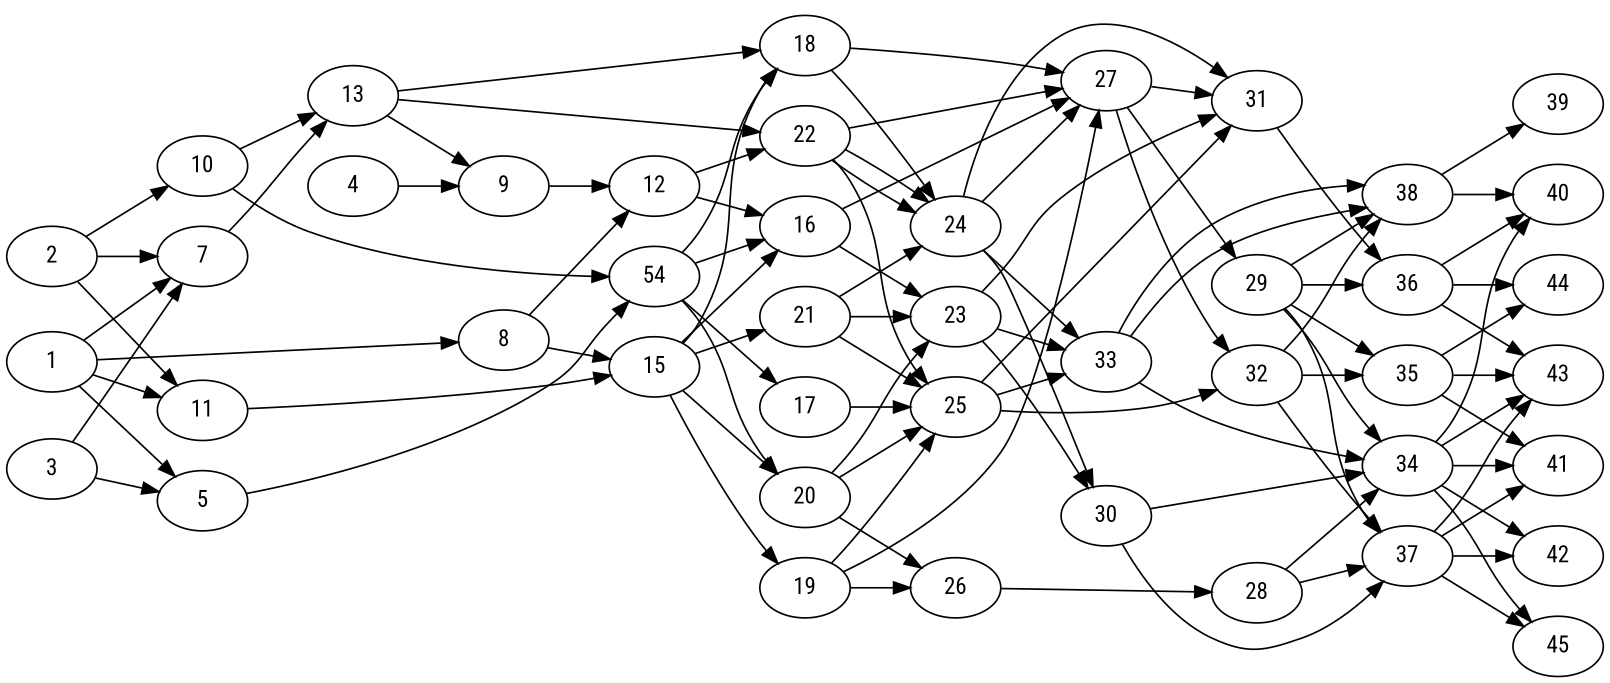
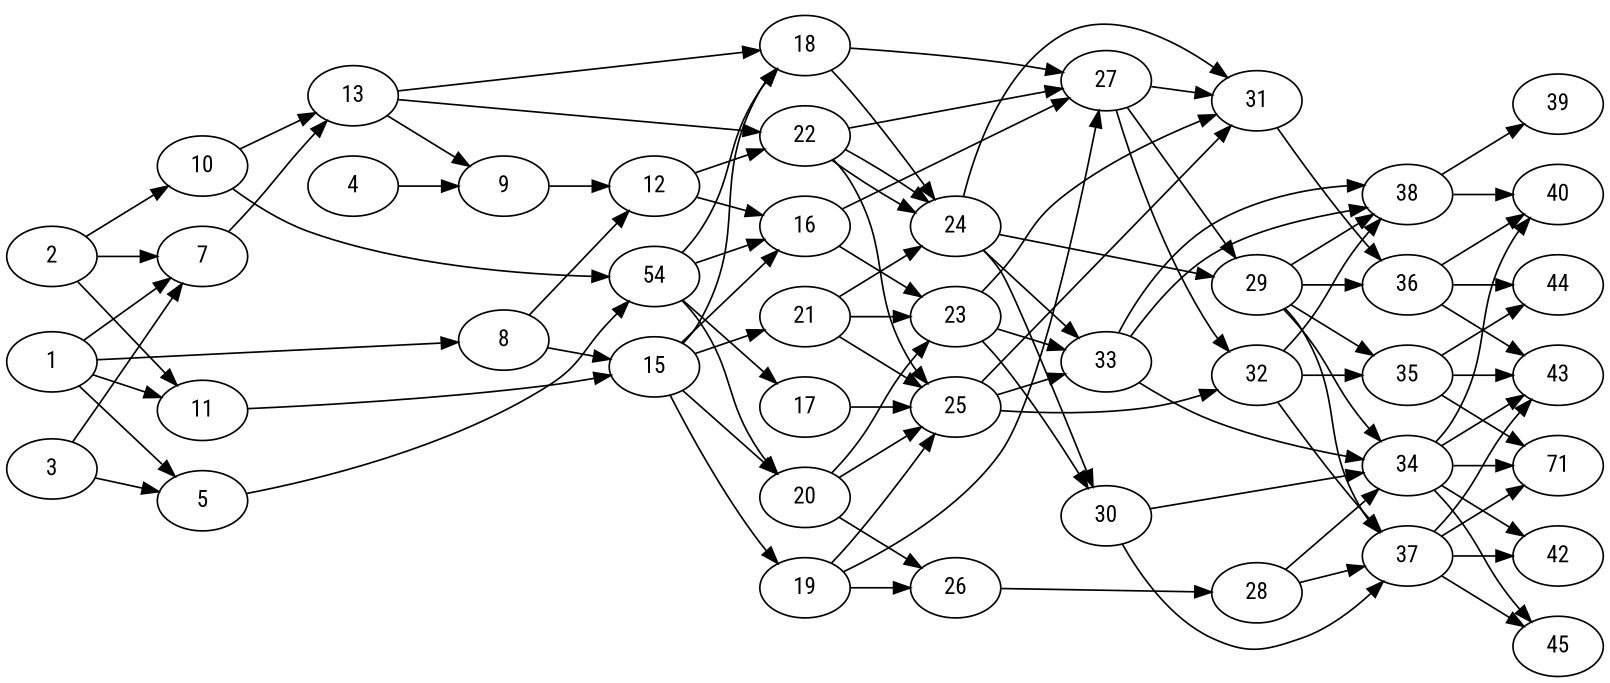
(1025, 160) -> (1093, 253)
(1558, 466) -> (1558, 466)
